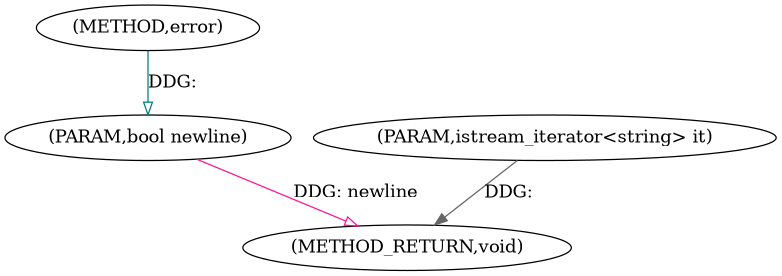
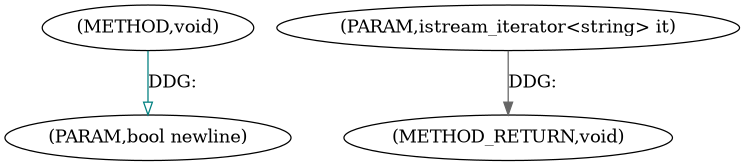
(148, 28) -> (148, 28)
(271, 190) -> none
